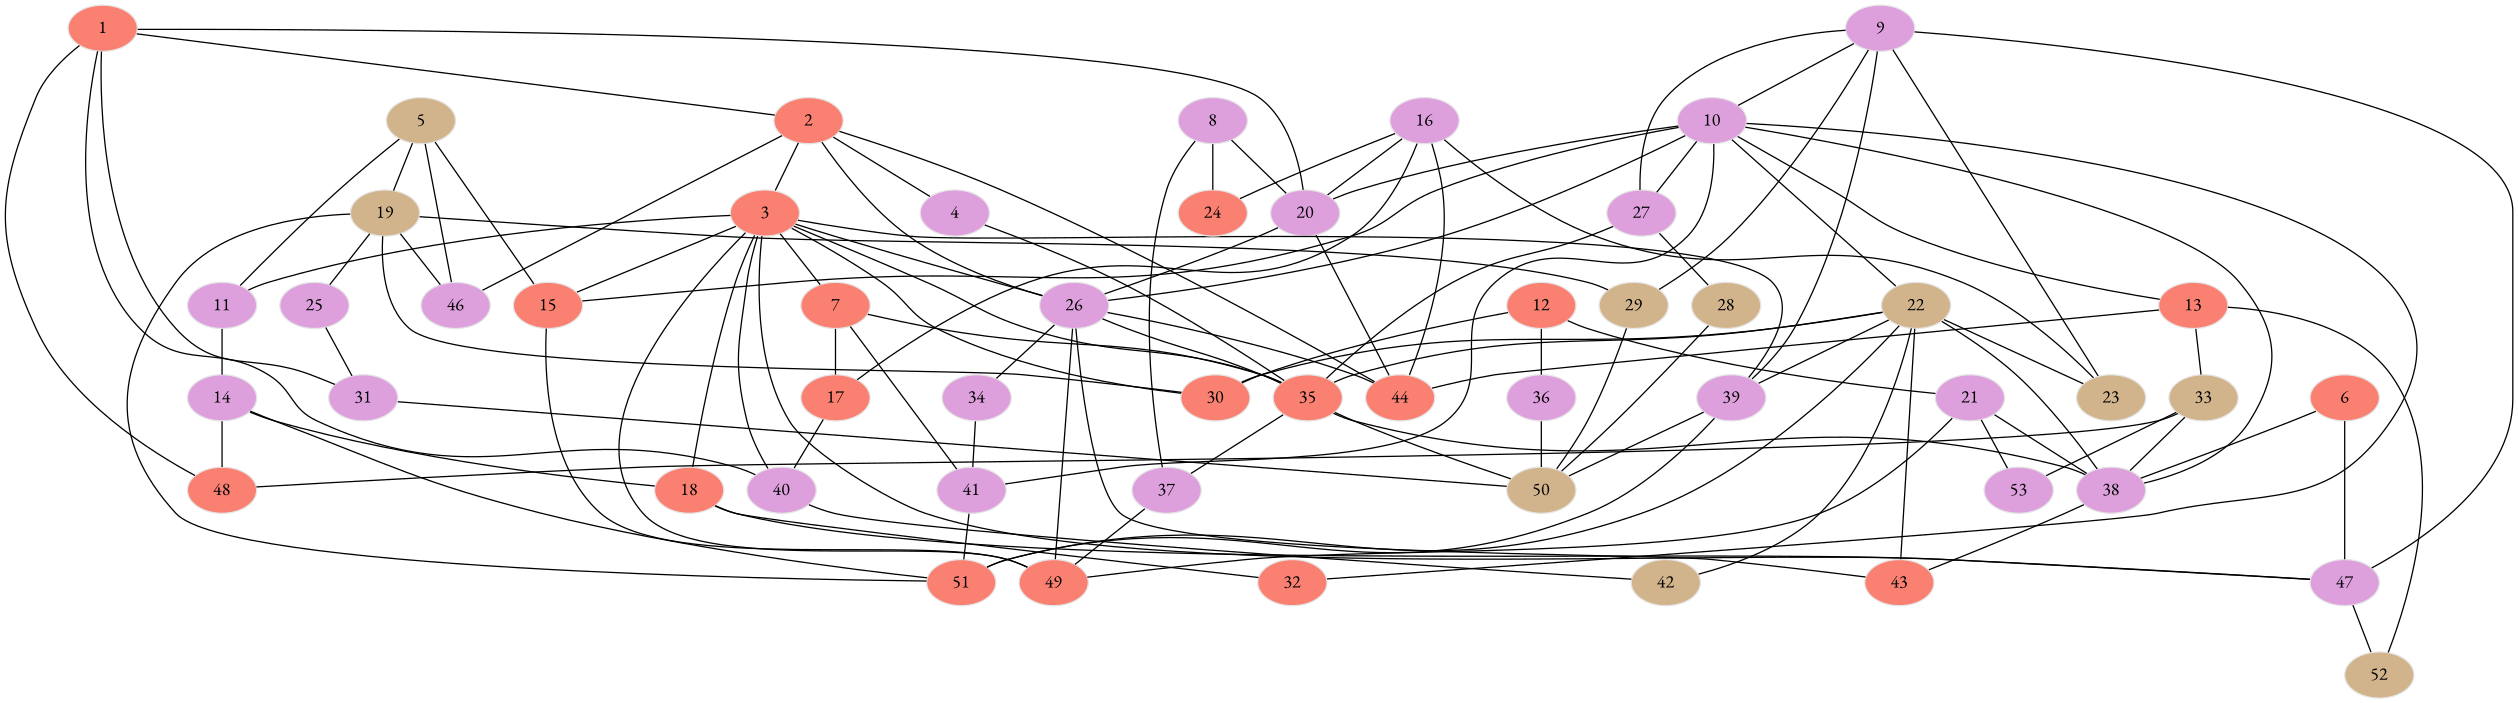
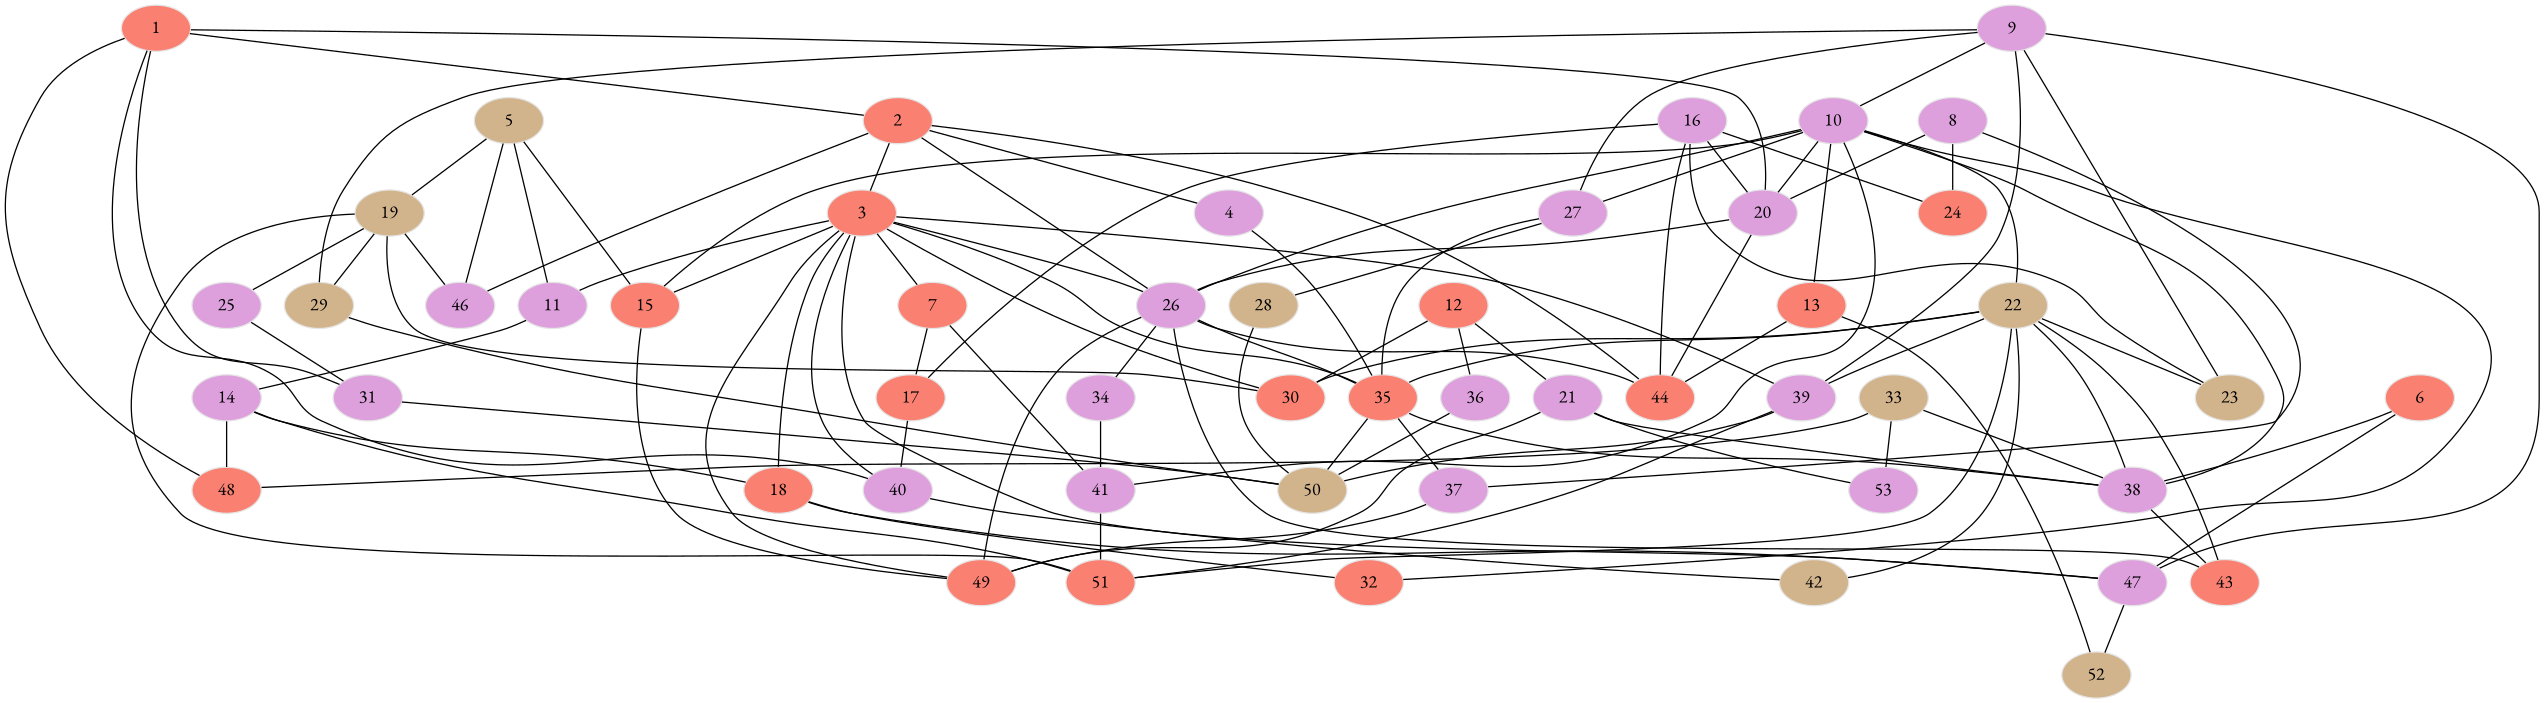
(1023, 340) -> none
(2198, 352) -> none
